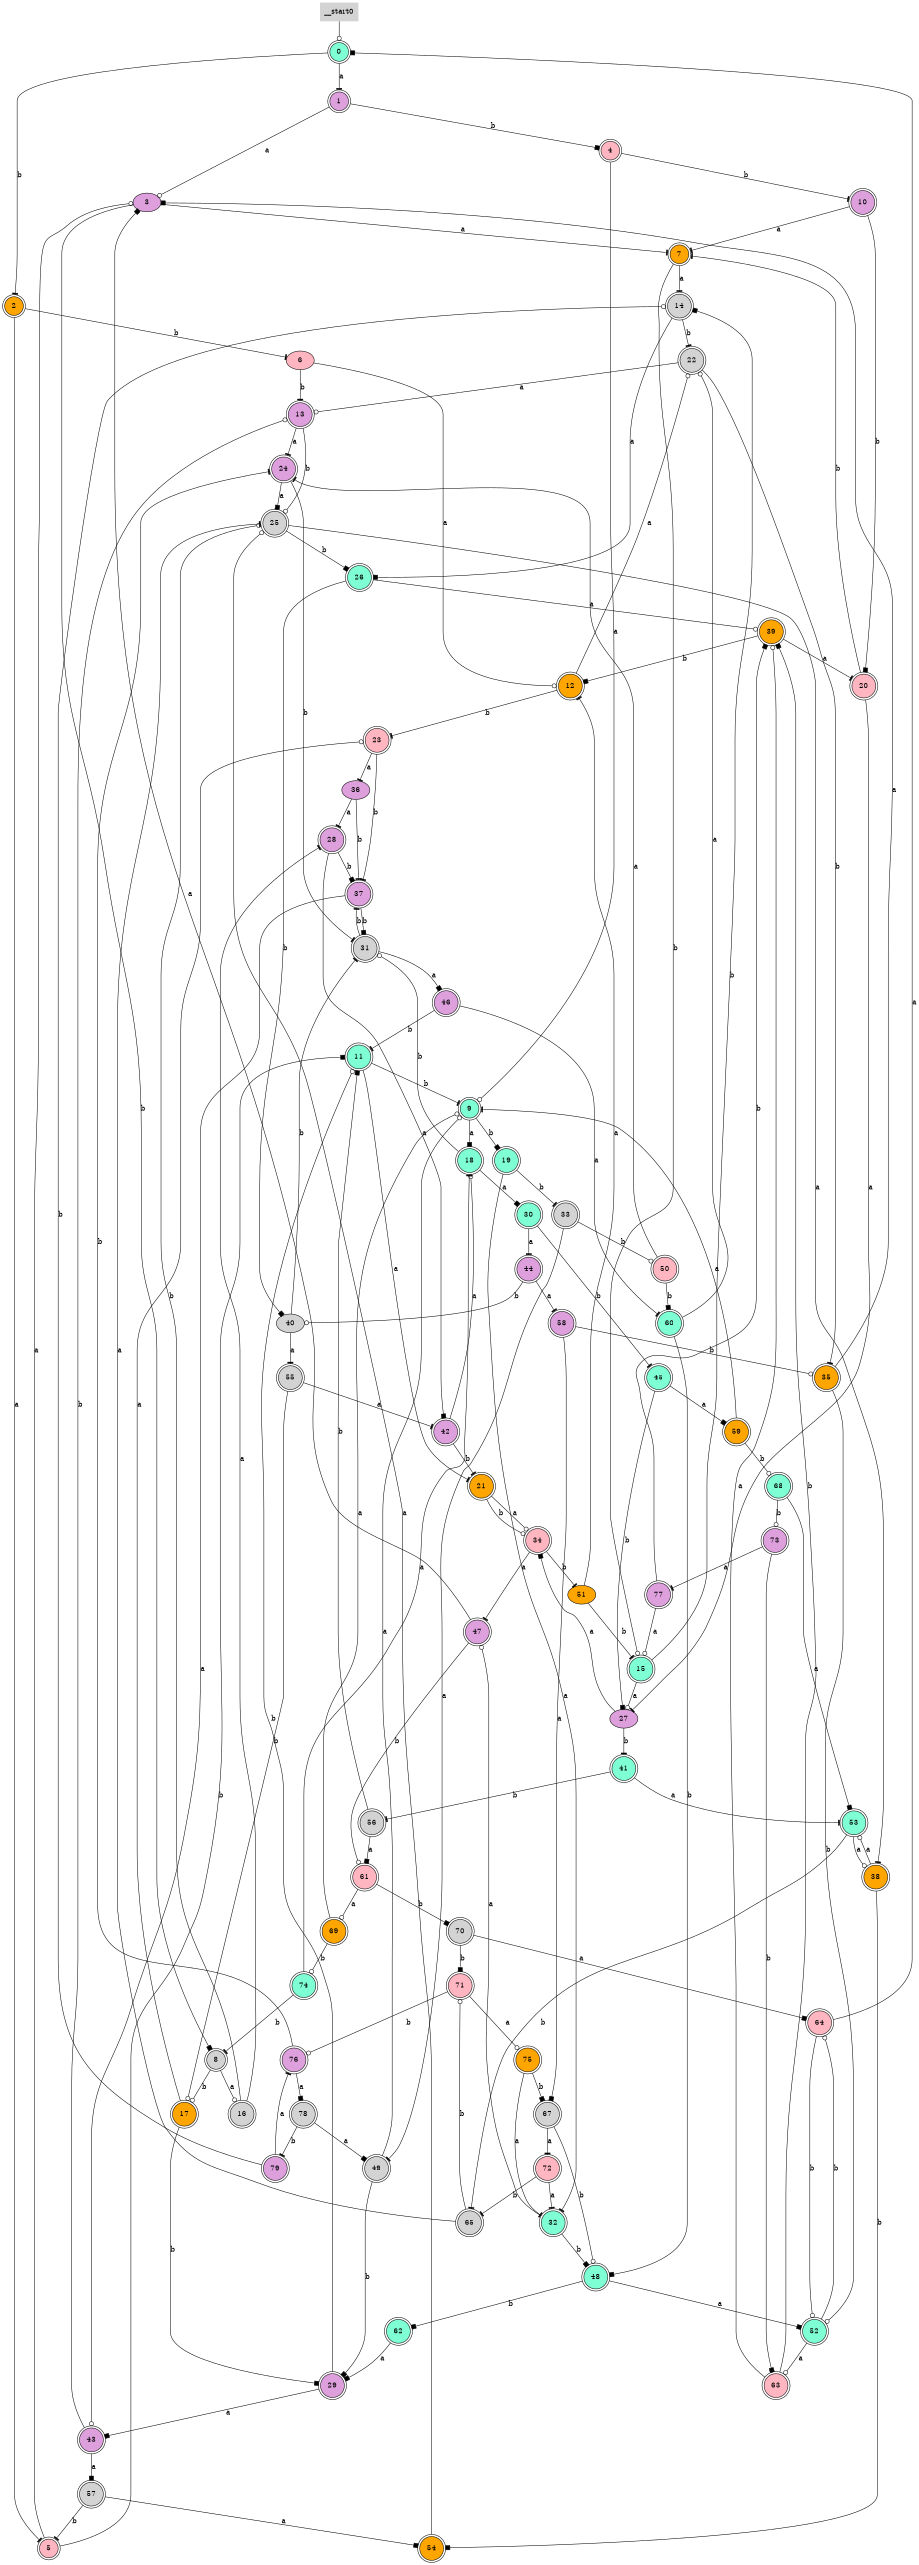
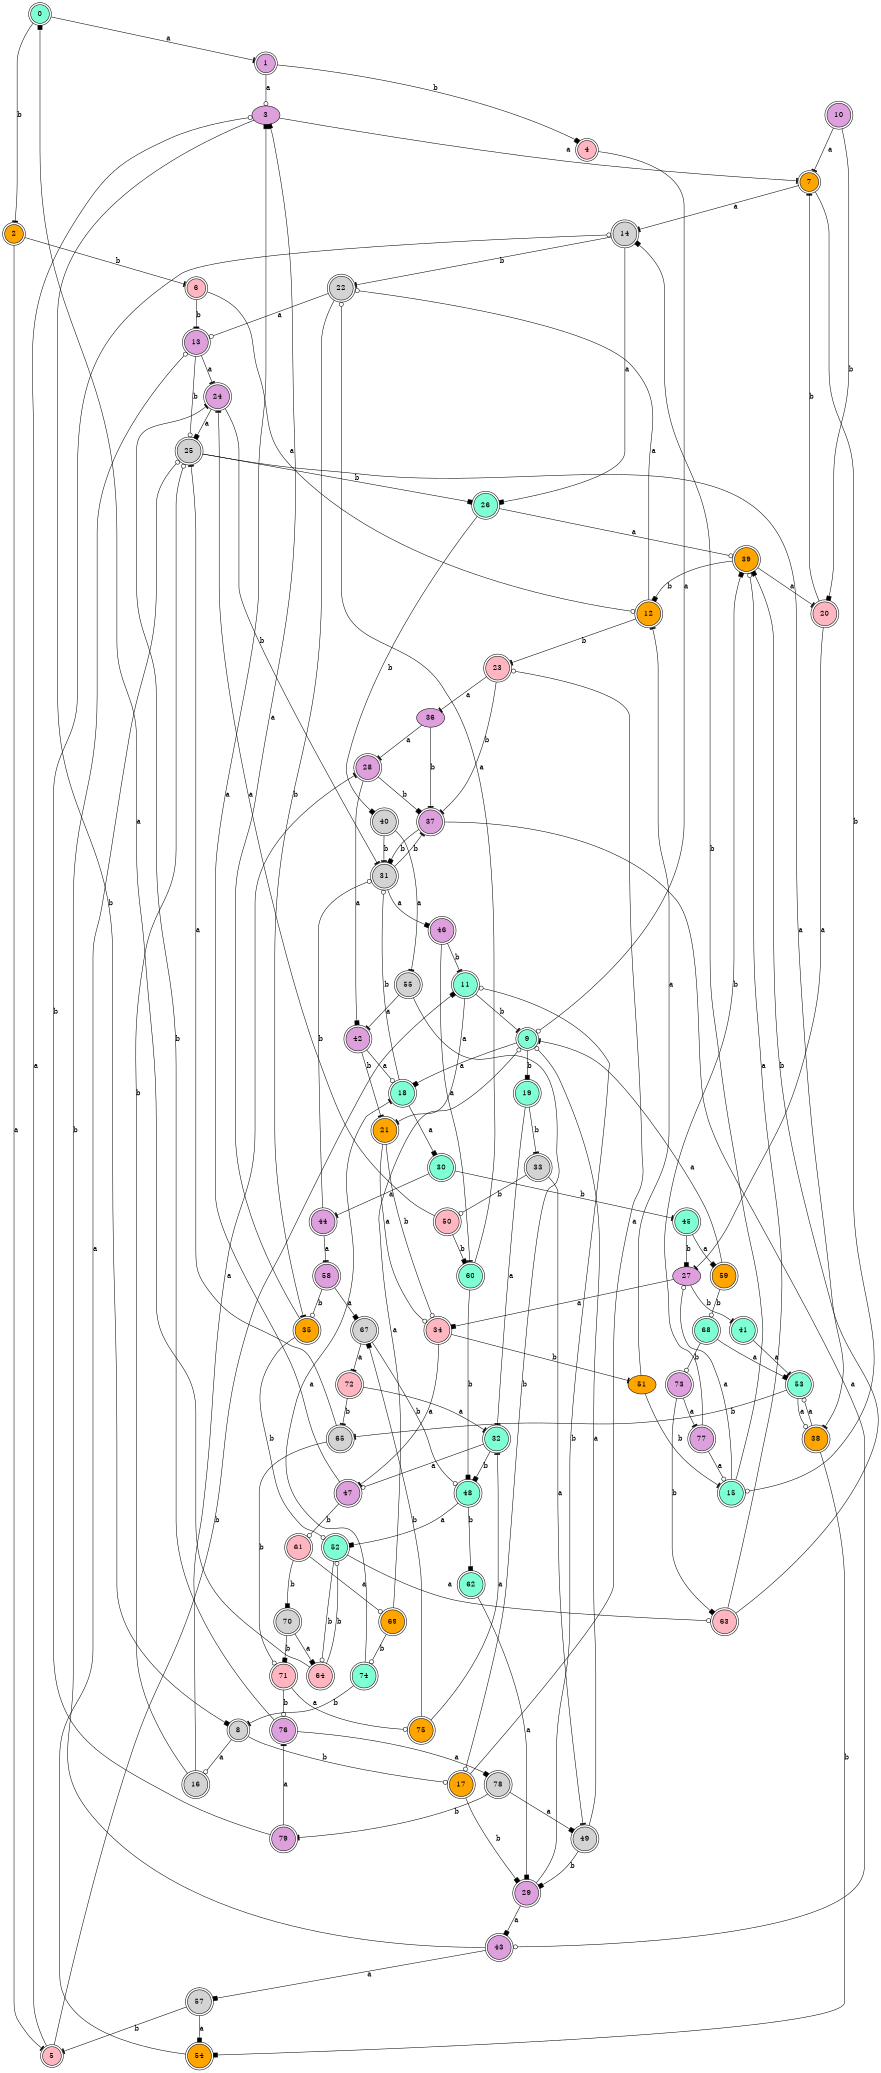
(339, 12) -> none
(734, 176) -> none
(300, 360) -> (196, 288)
(427, 1317) -> (319, 1033)
(290, 1323) -> (384, 822)
(372, 1823) -> none
